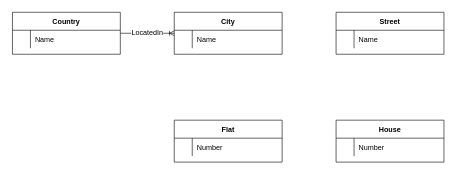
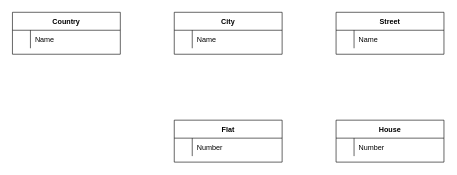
(147, 33) -> none
